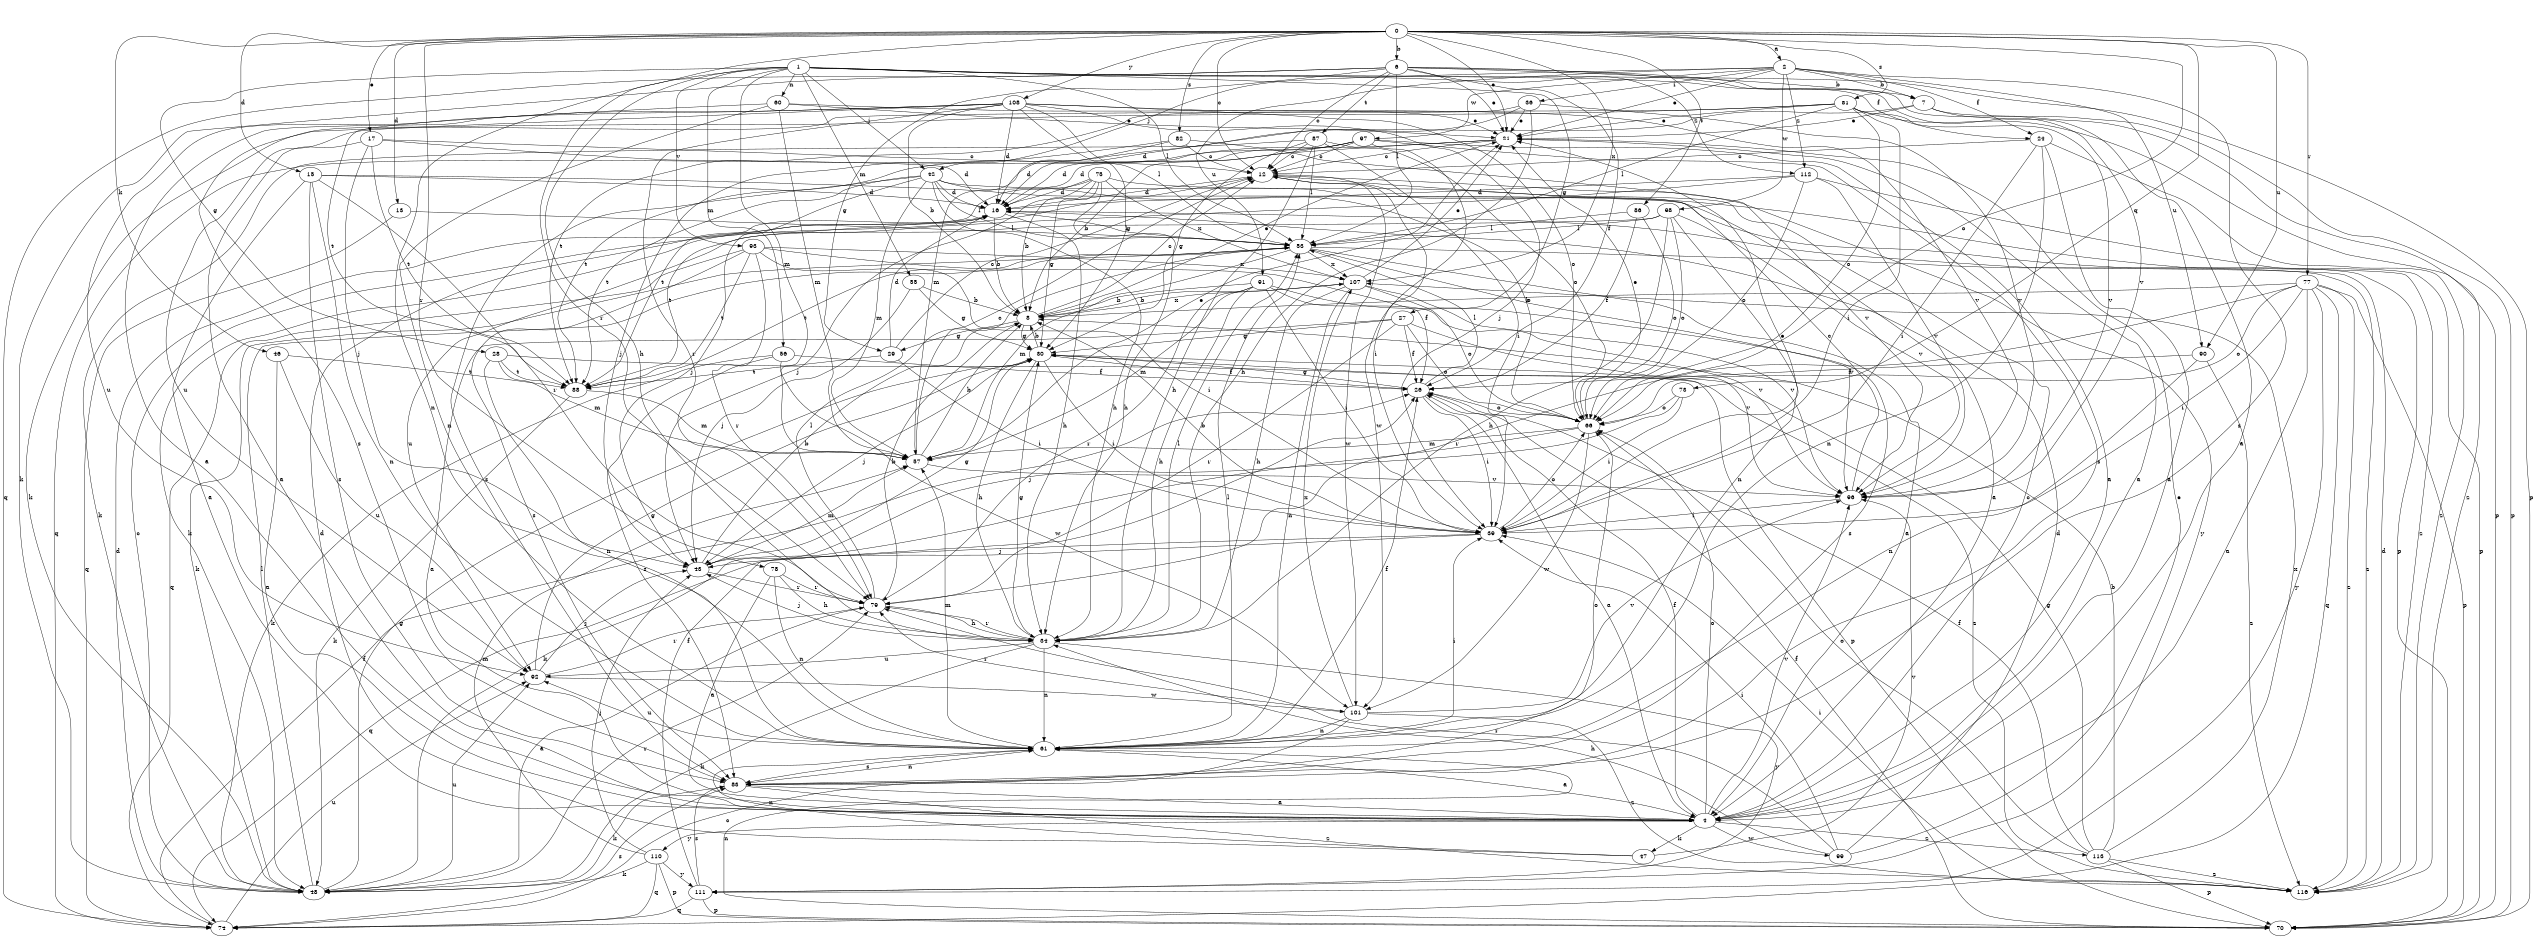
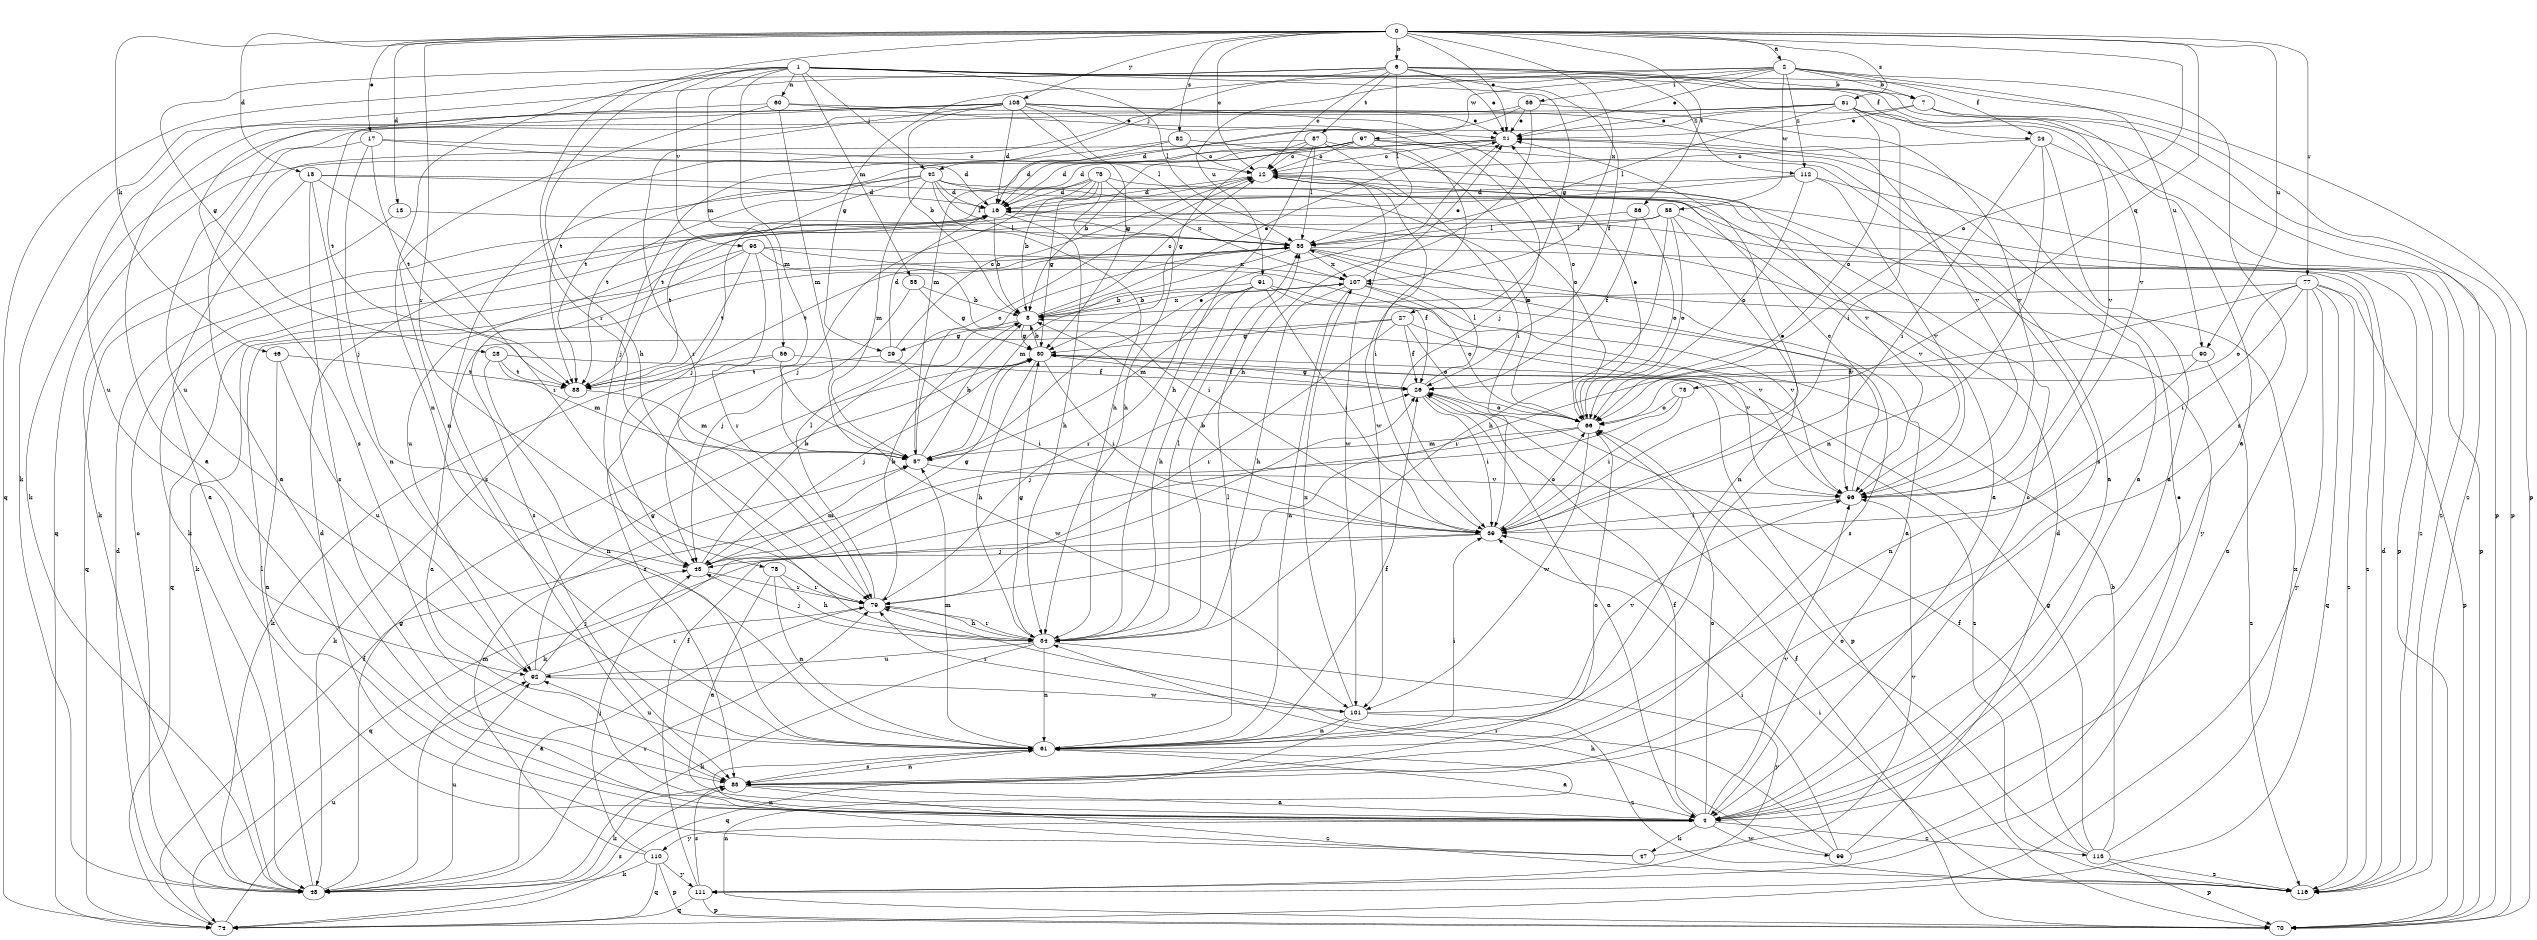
(1669, 211) -> (1669, 211)
(728, 821) -> (728, 821)
